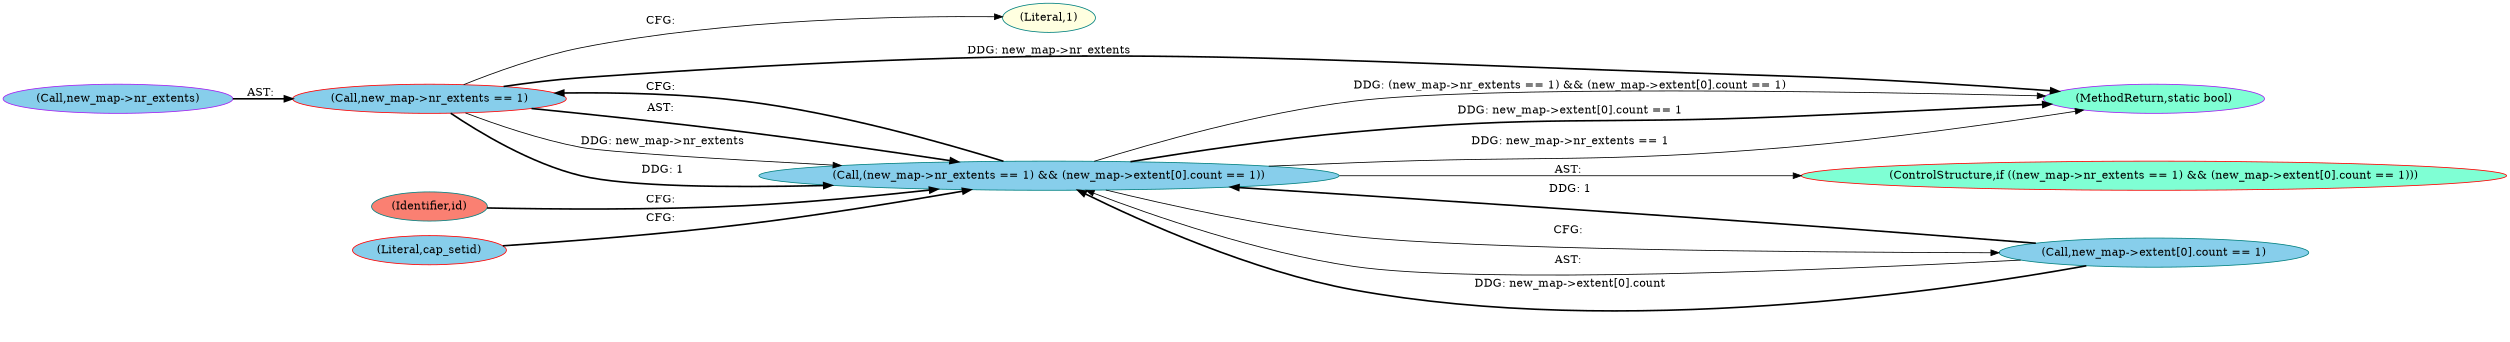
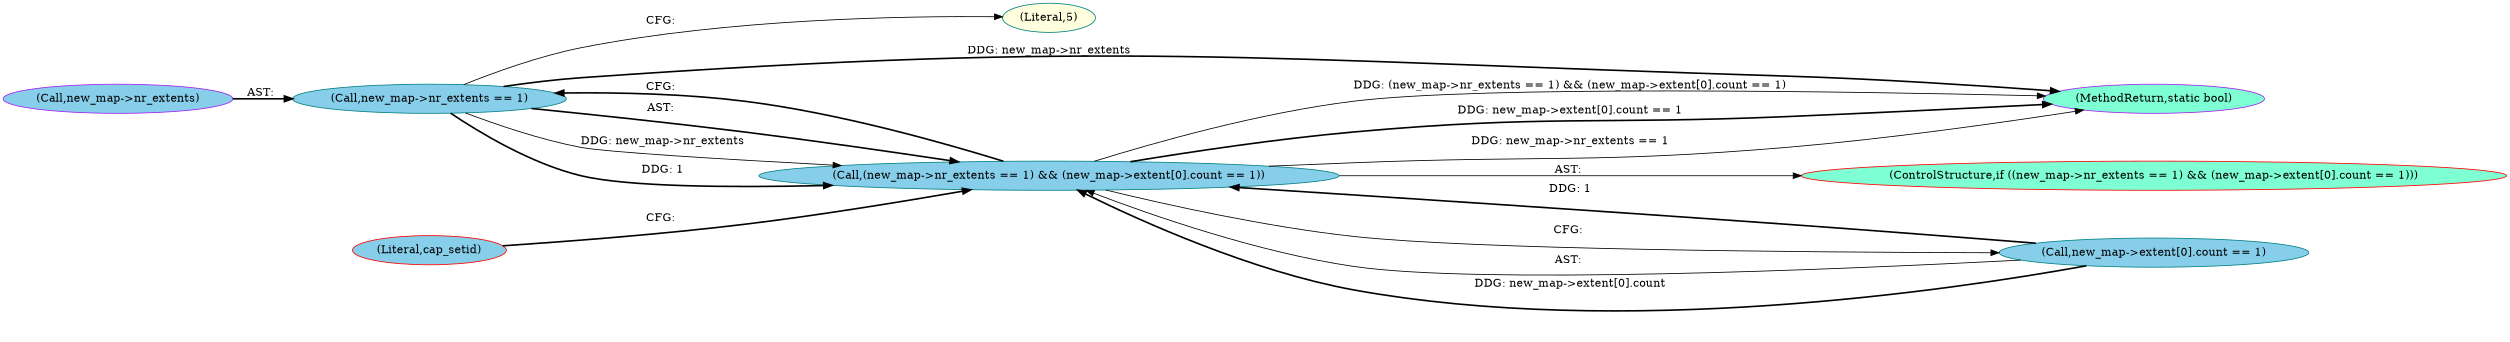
(1049, 18) -> (1049, 18)
(429, 99) -> (429, 99)
(429, 206) -> none
